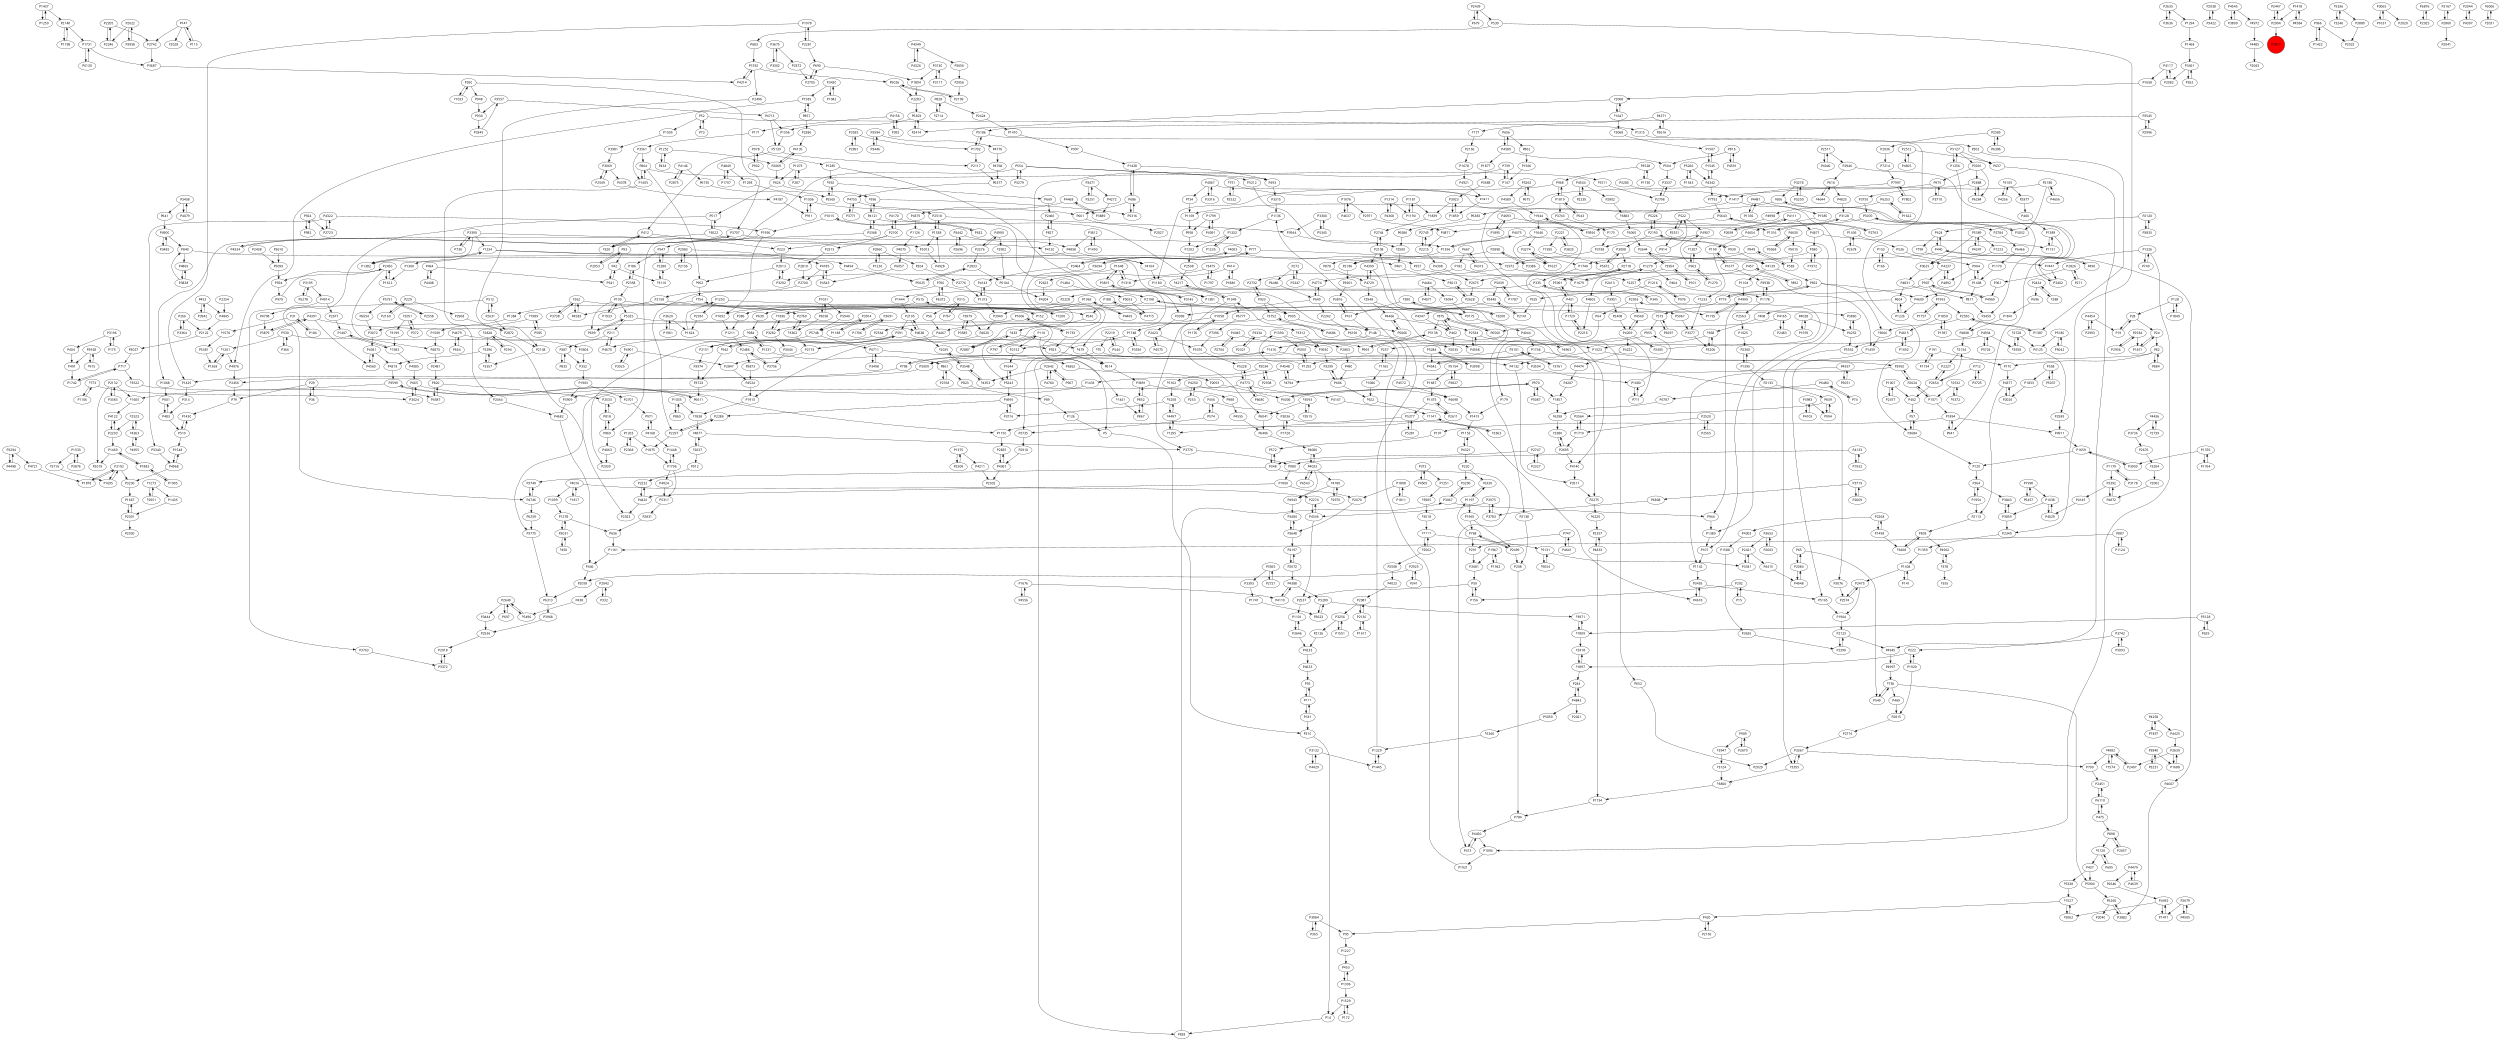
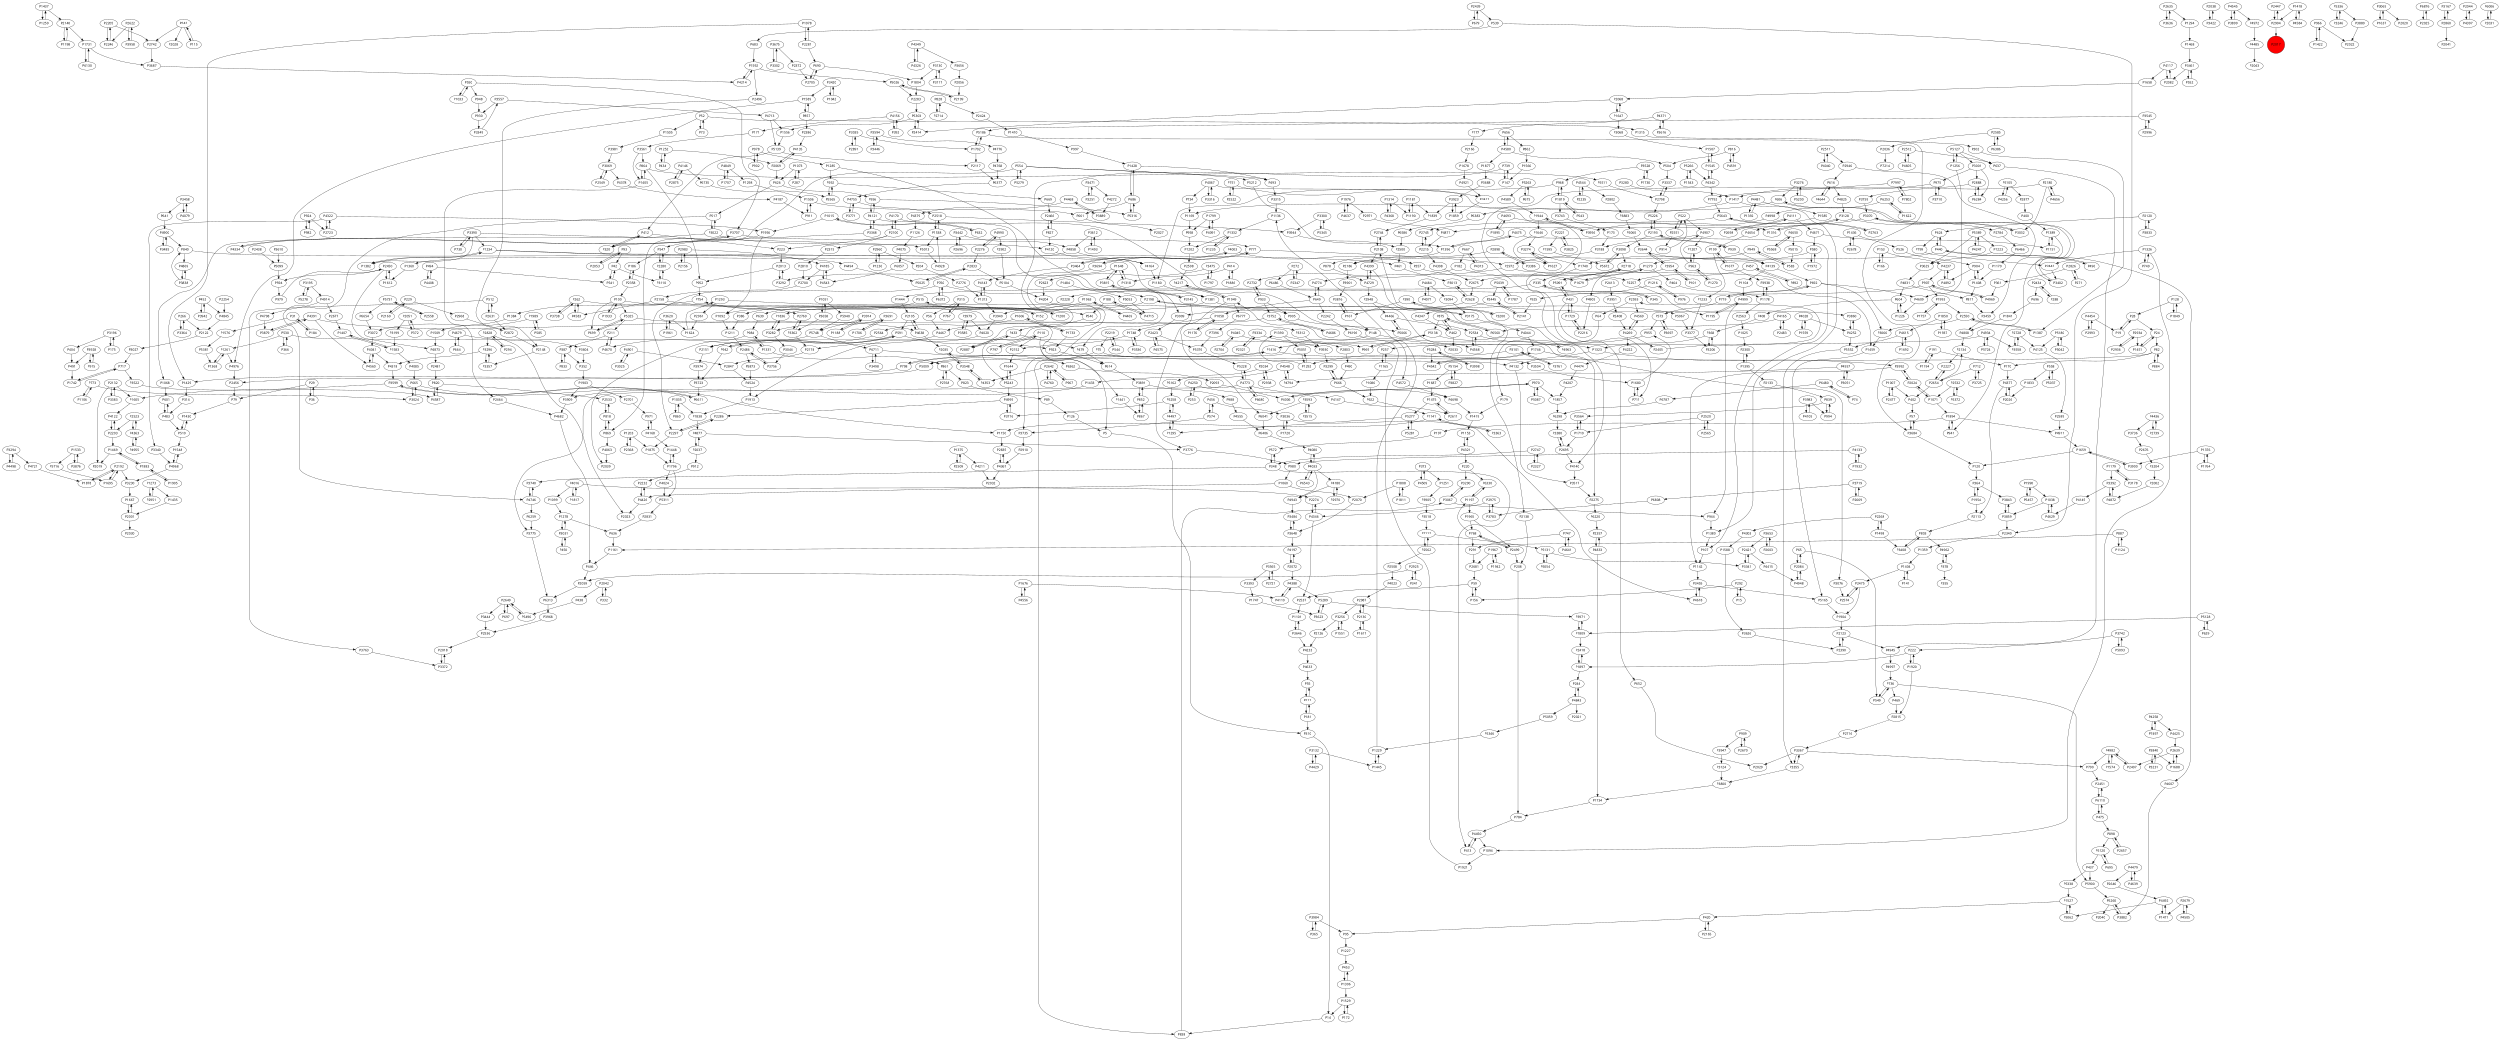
(1890, 173) -> none
